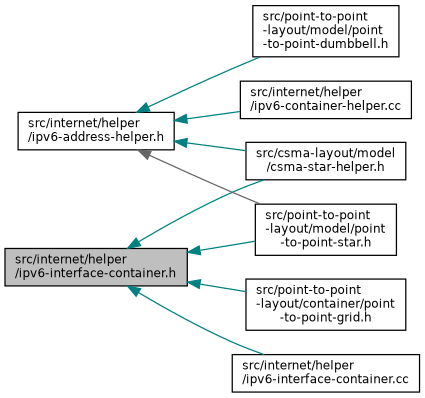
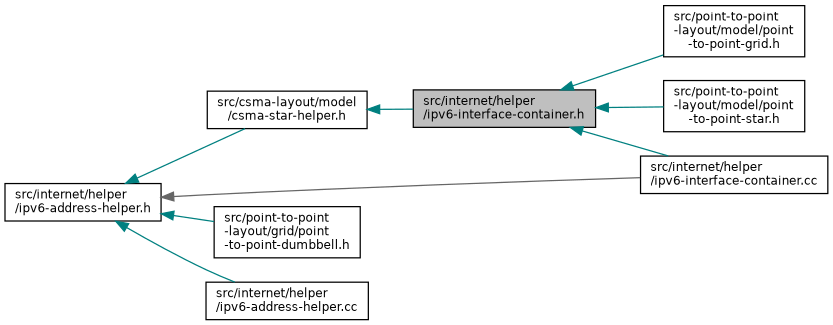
(326, 31) -> (287, 232)
(326, 100) -> (287, 301)
(205, 180) -> (407, 186)
(200, 208) -> (397, 109)
(326, 305) -> (734, 31)
